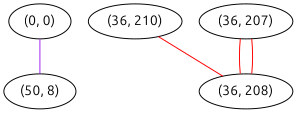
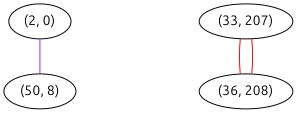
(40, 21) -> (40, 21)
(135, 21) -> none
(246, 21) -> (246, 21)
